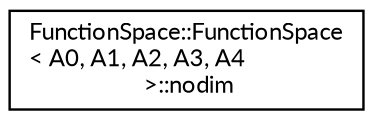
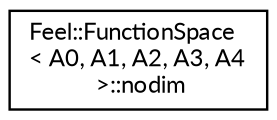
(187, 60) -> (138, 60)
